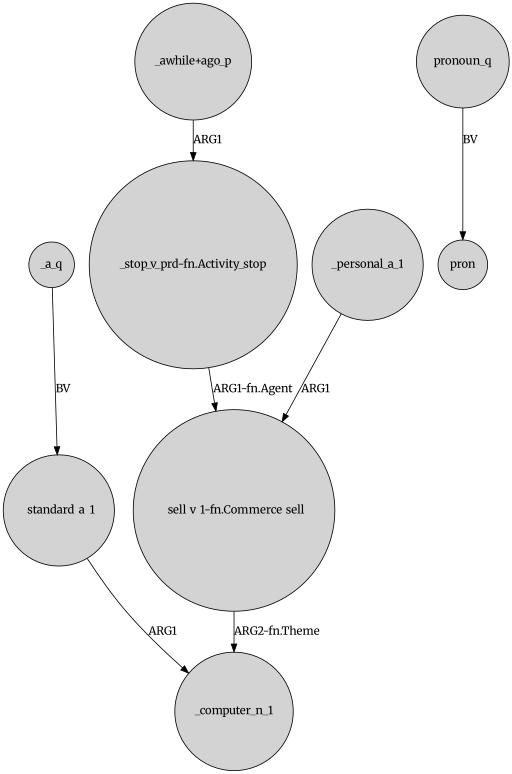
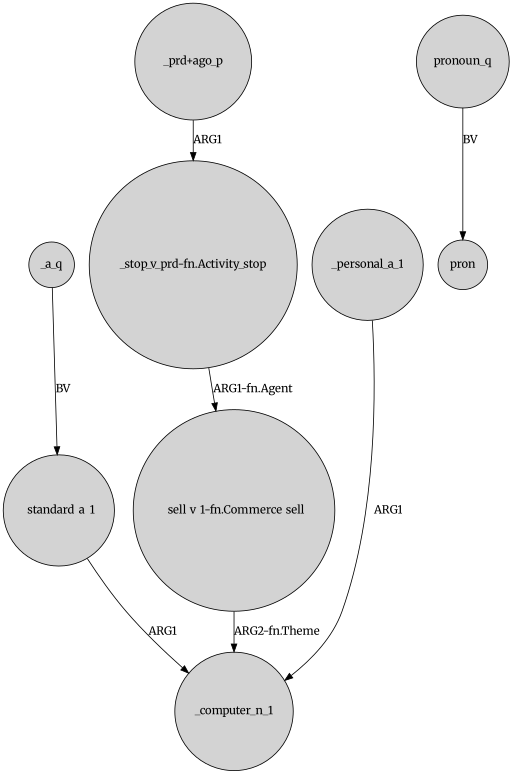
(193, 62) -> (193, 62)
(314, 364) -> (366, 509)
